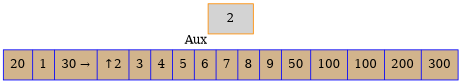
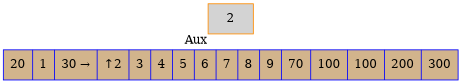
(296, 64) -> (296, 64)
